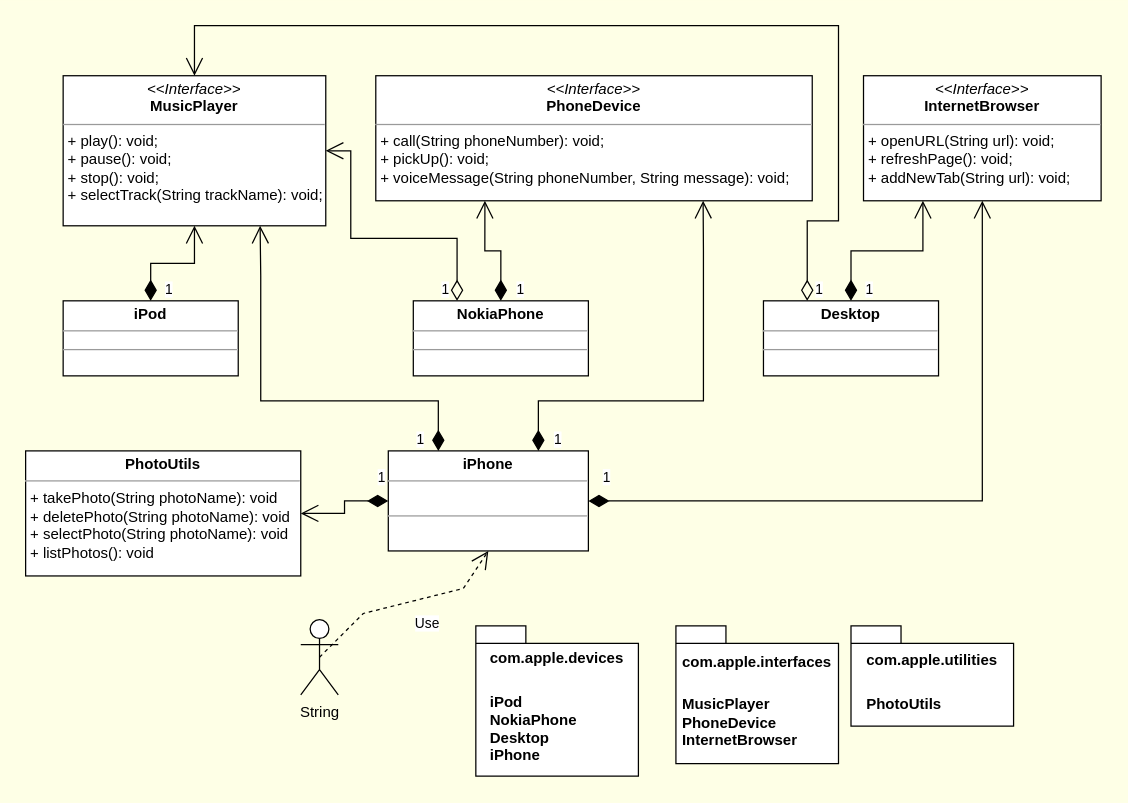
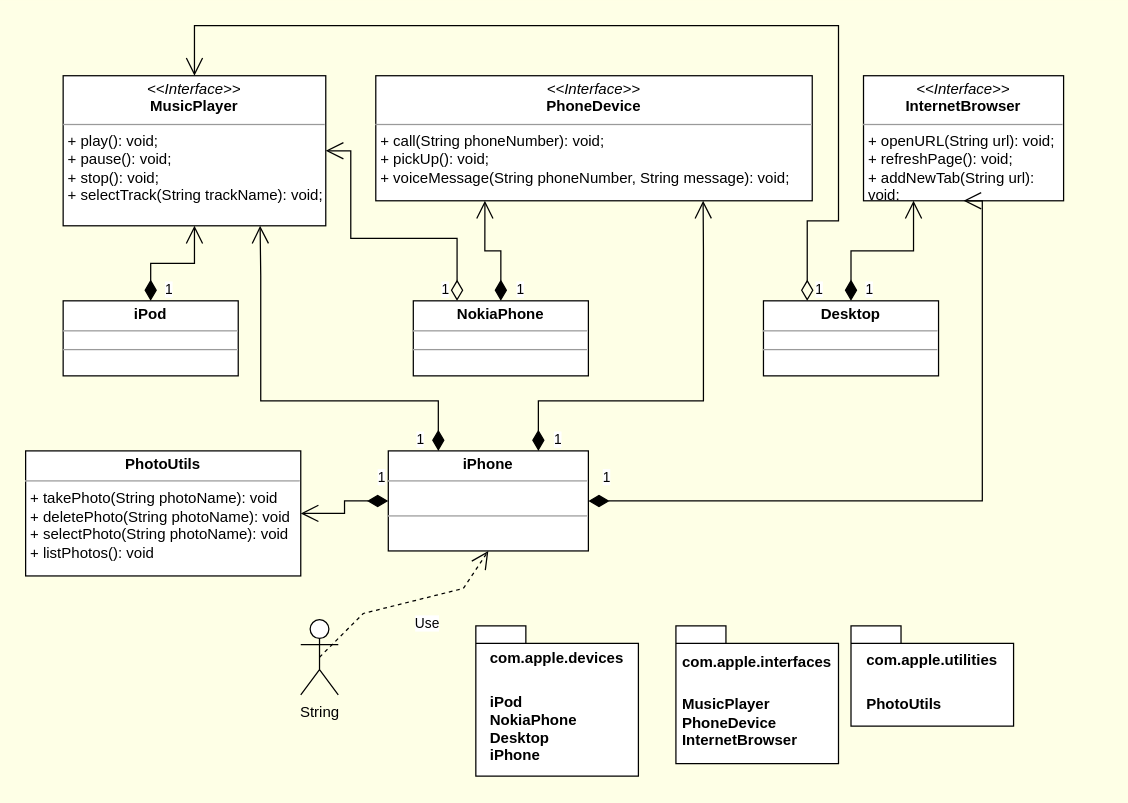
(982, 138) -> (963, 138)
